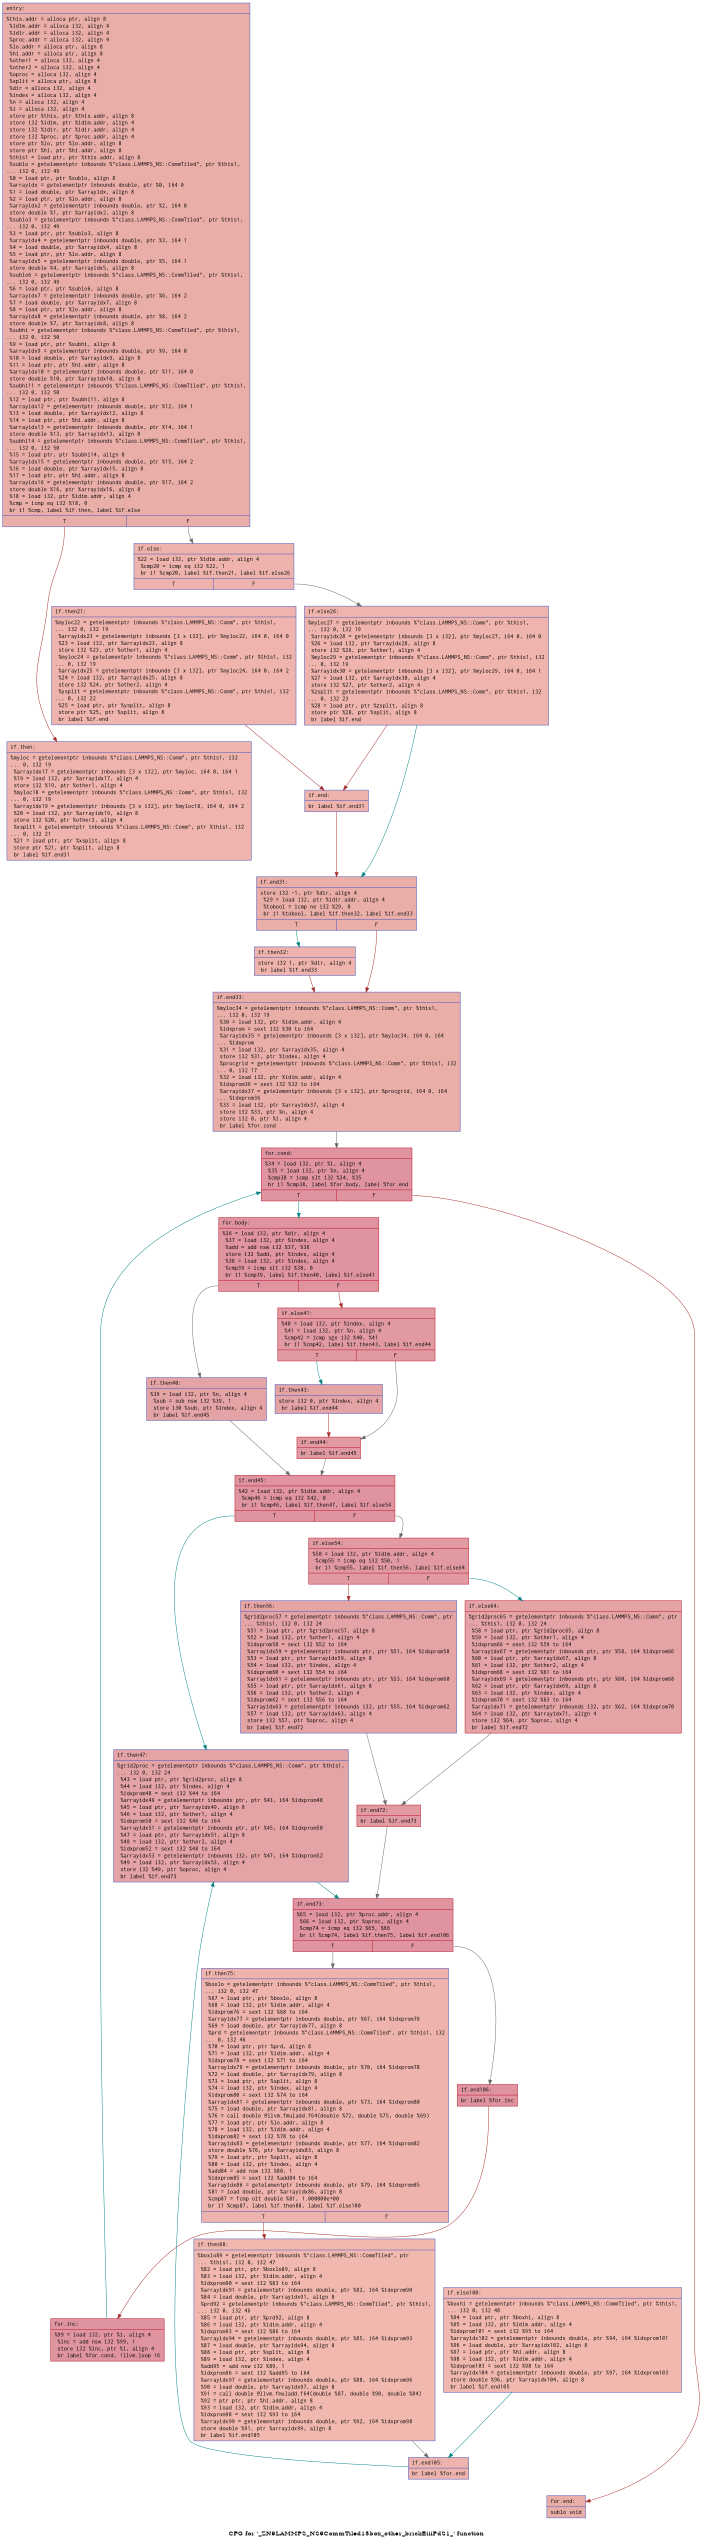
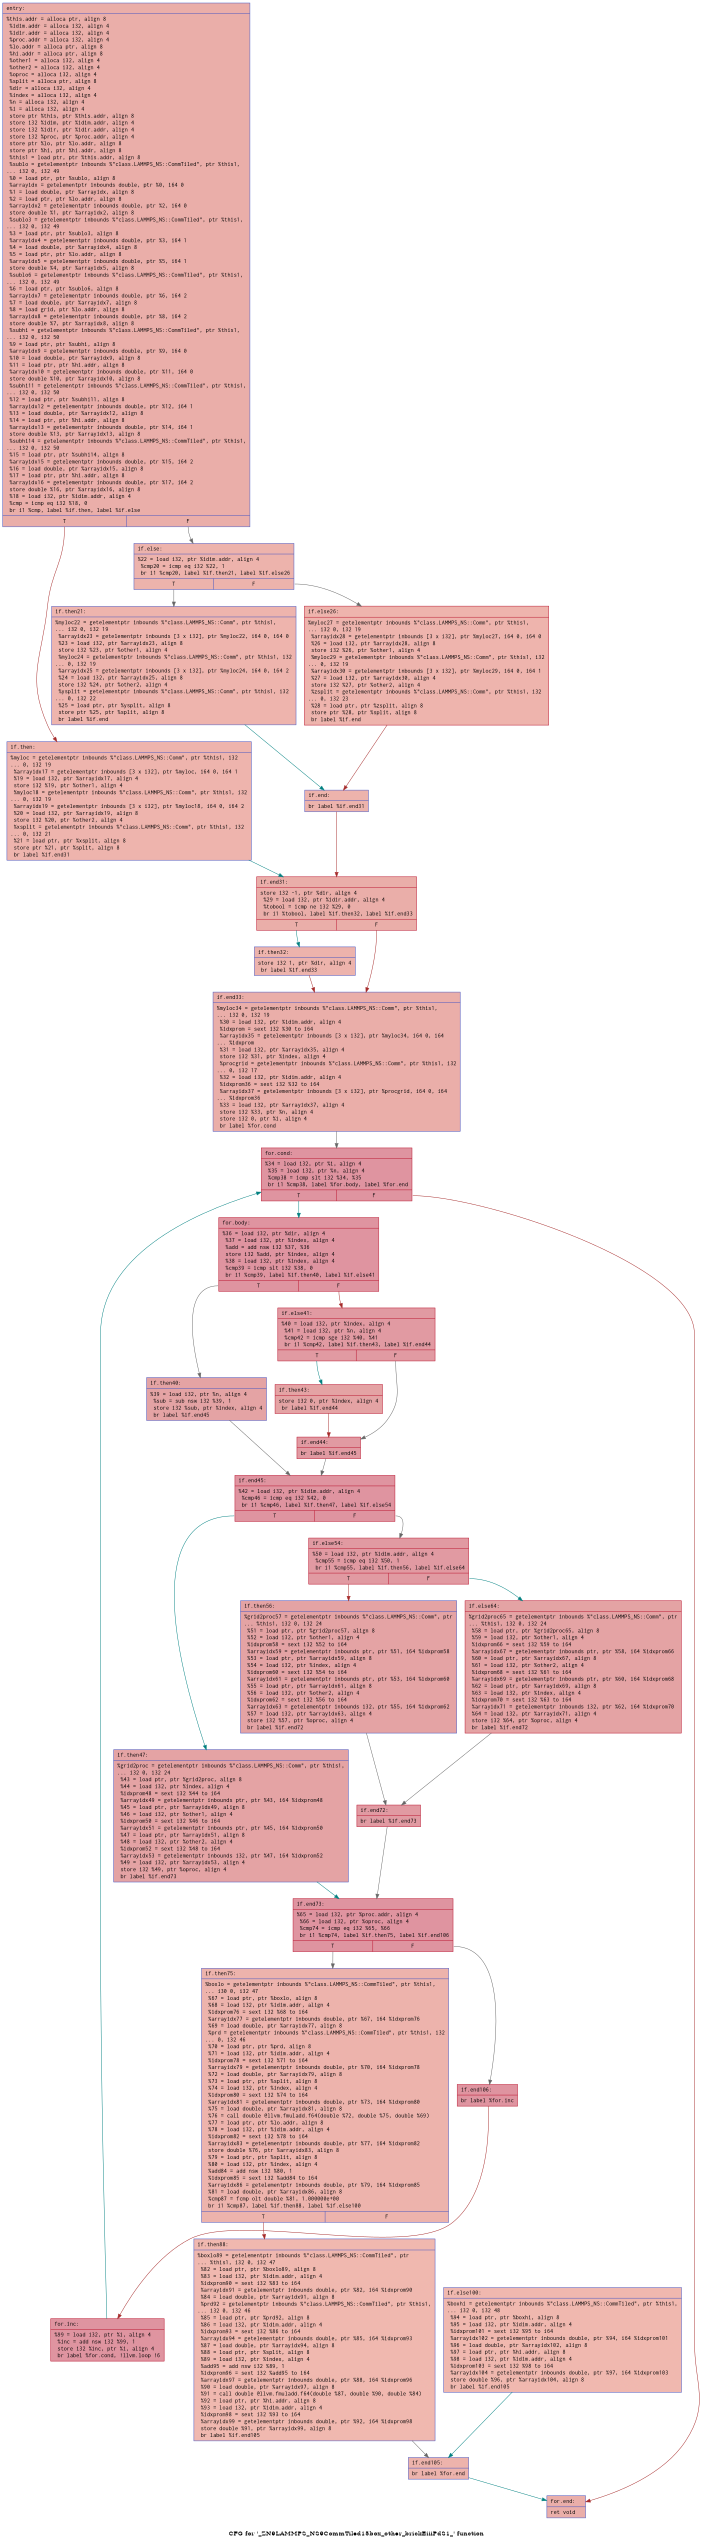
(64, 309) -> (66, 309)
none -> (174, 596)
(427, 666) -> (427, 666)
(283, 756) -> (283, 756)
(397, 801) -> (264, 867)
(337, 904) -> (337, 904)
(329, 1399) -> (329, 1399)
(207, 1408) -> (207, 1408)
(232, 1991) -> (232, 1991)
(176, 2274) -> (505, 2488)
(255, 2401) -> (257, 2401)
(566, 2512) -> (563, 2512)
